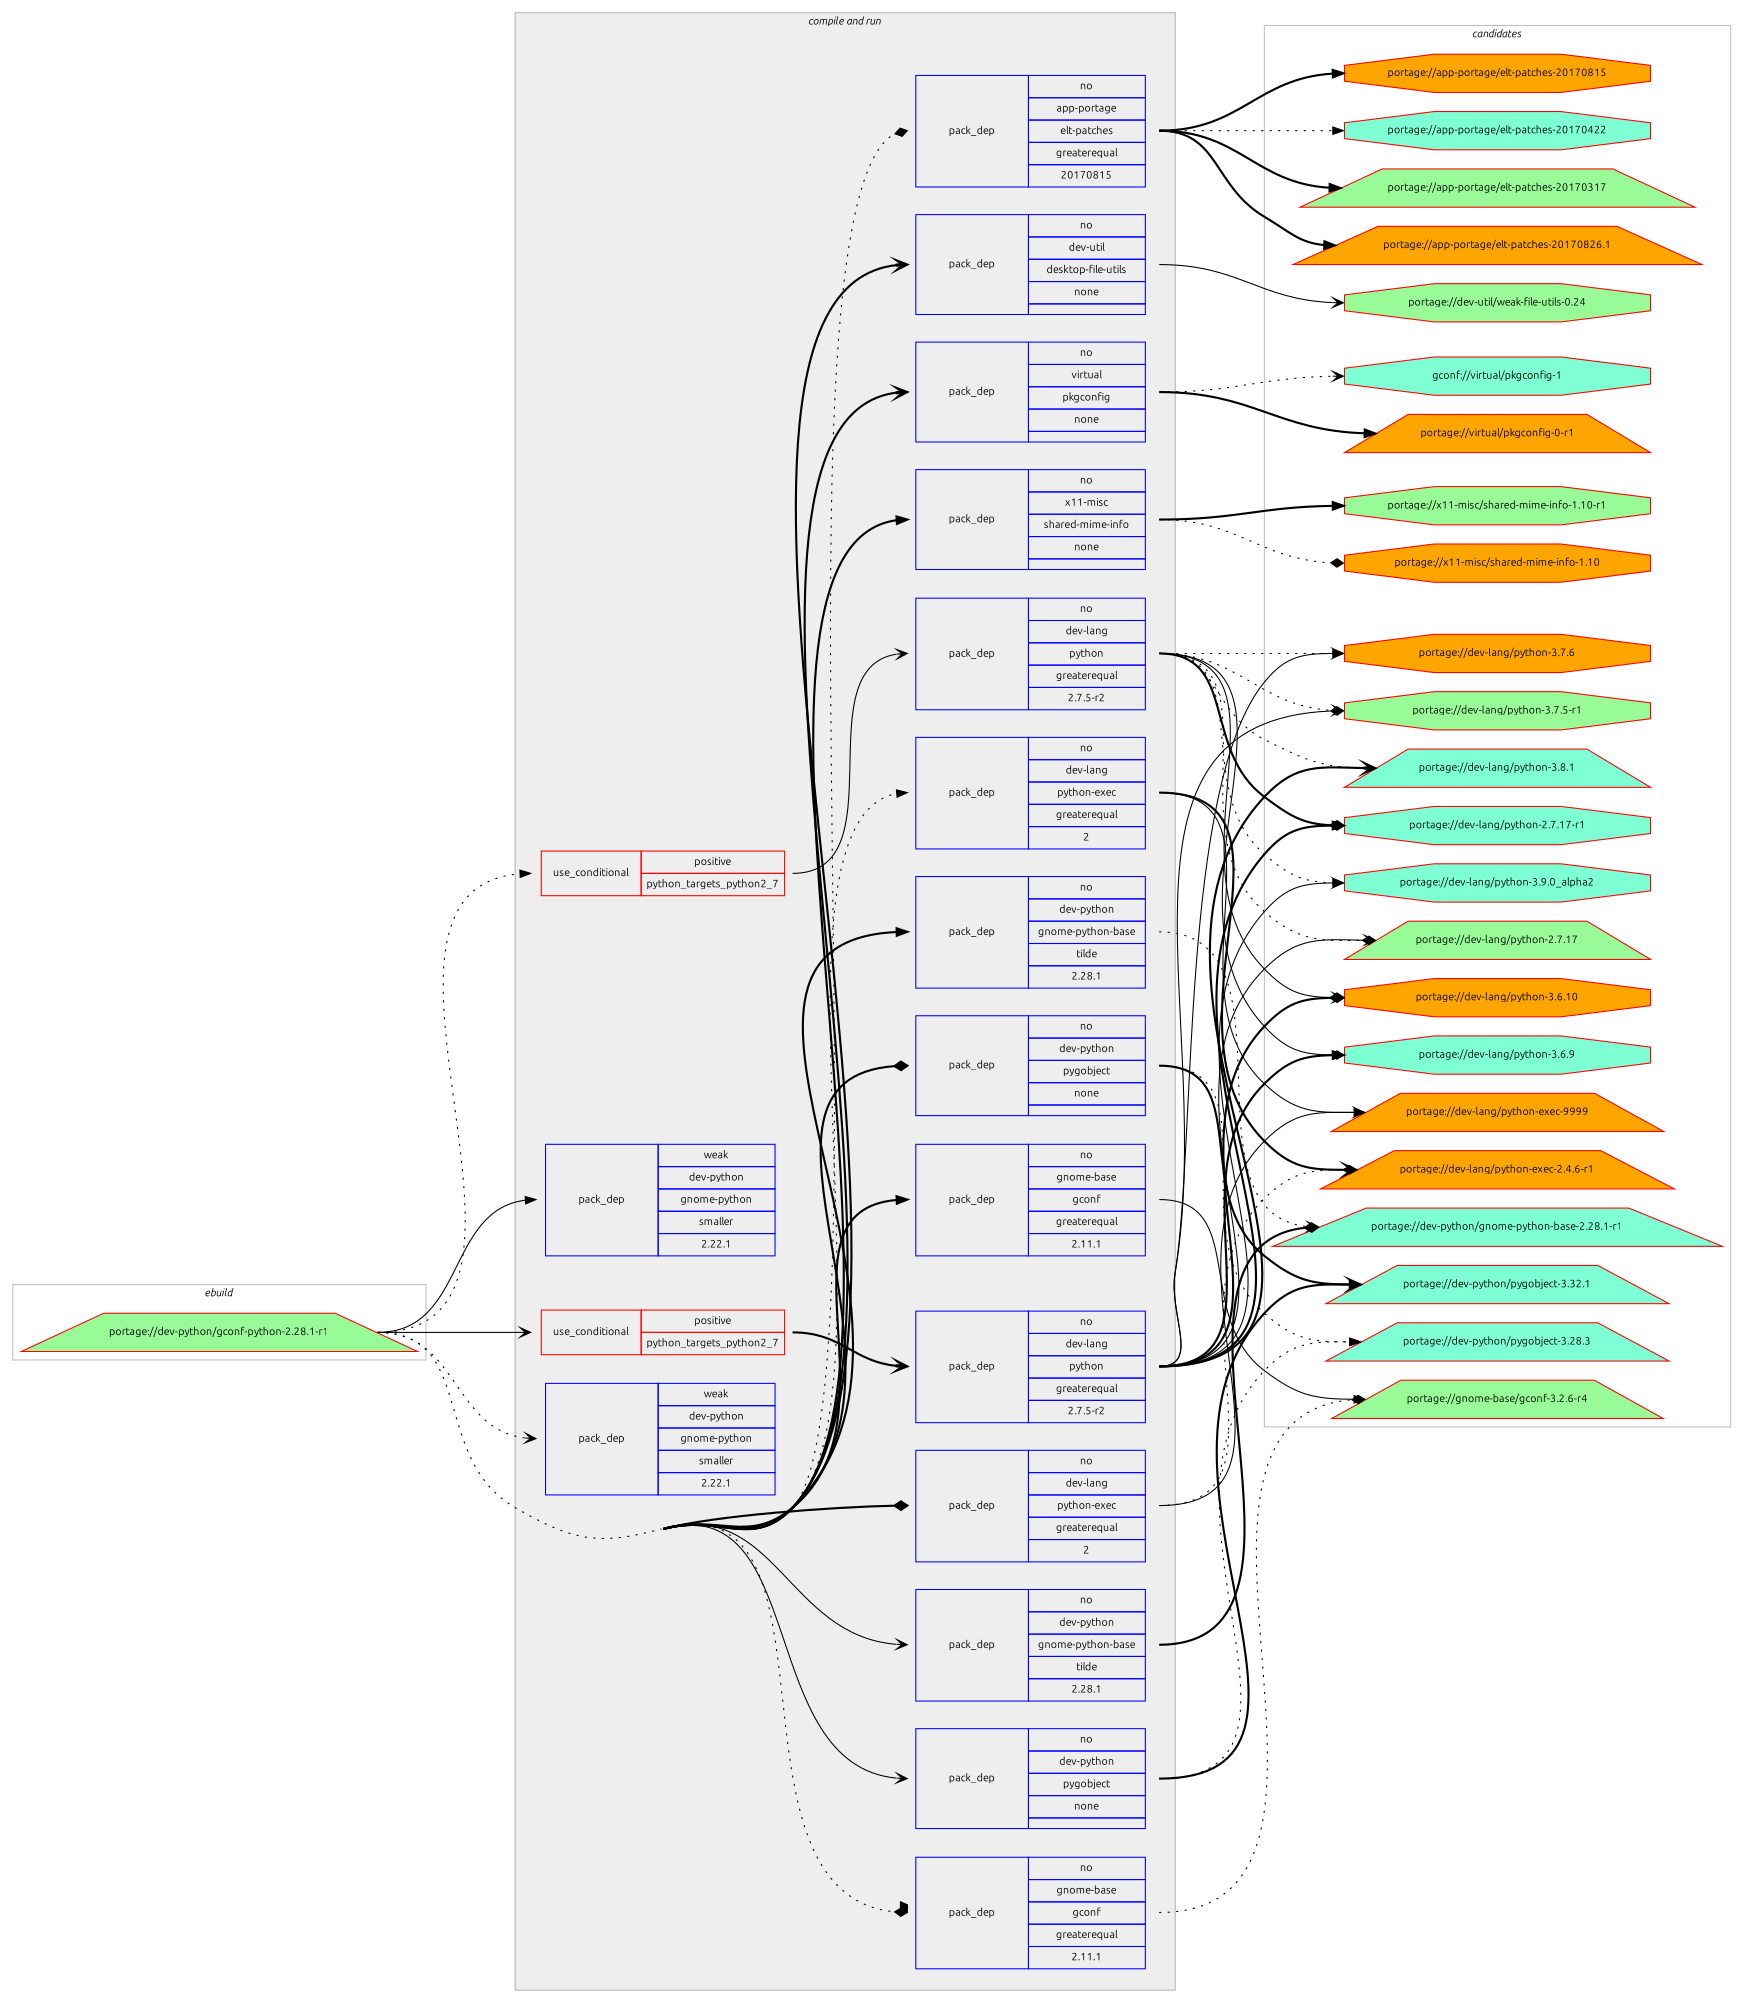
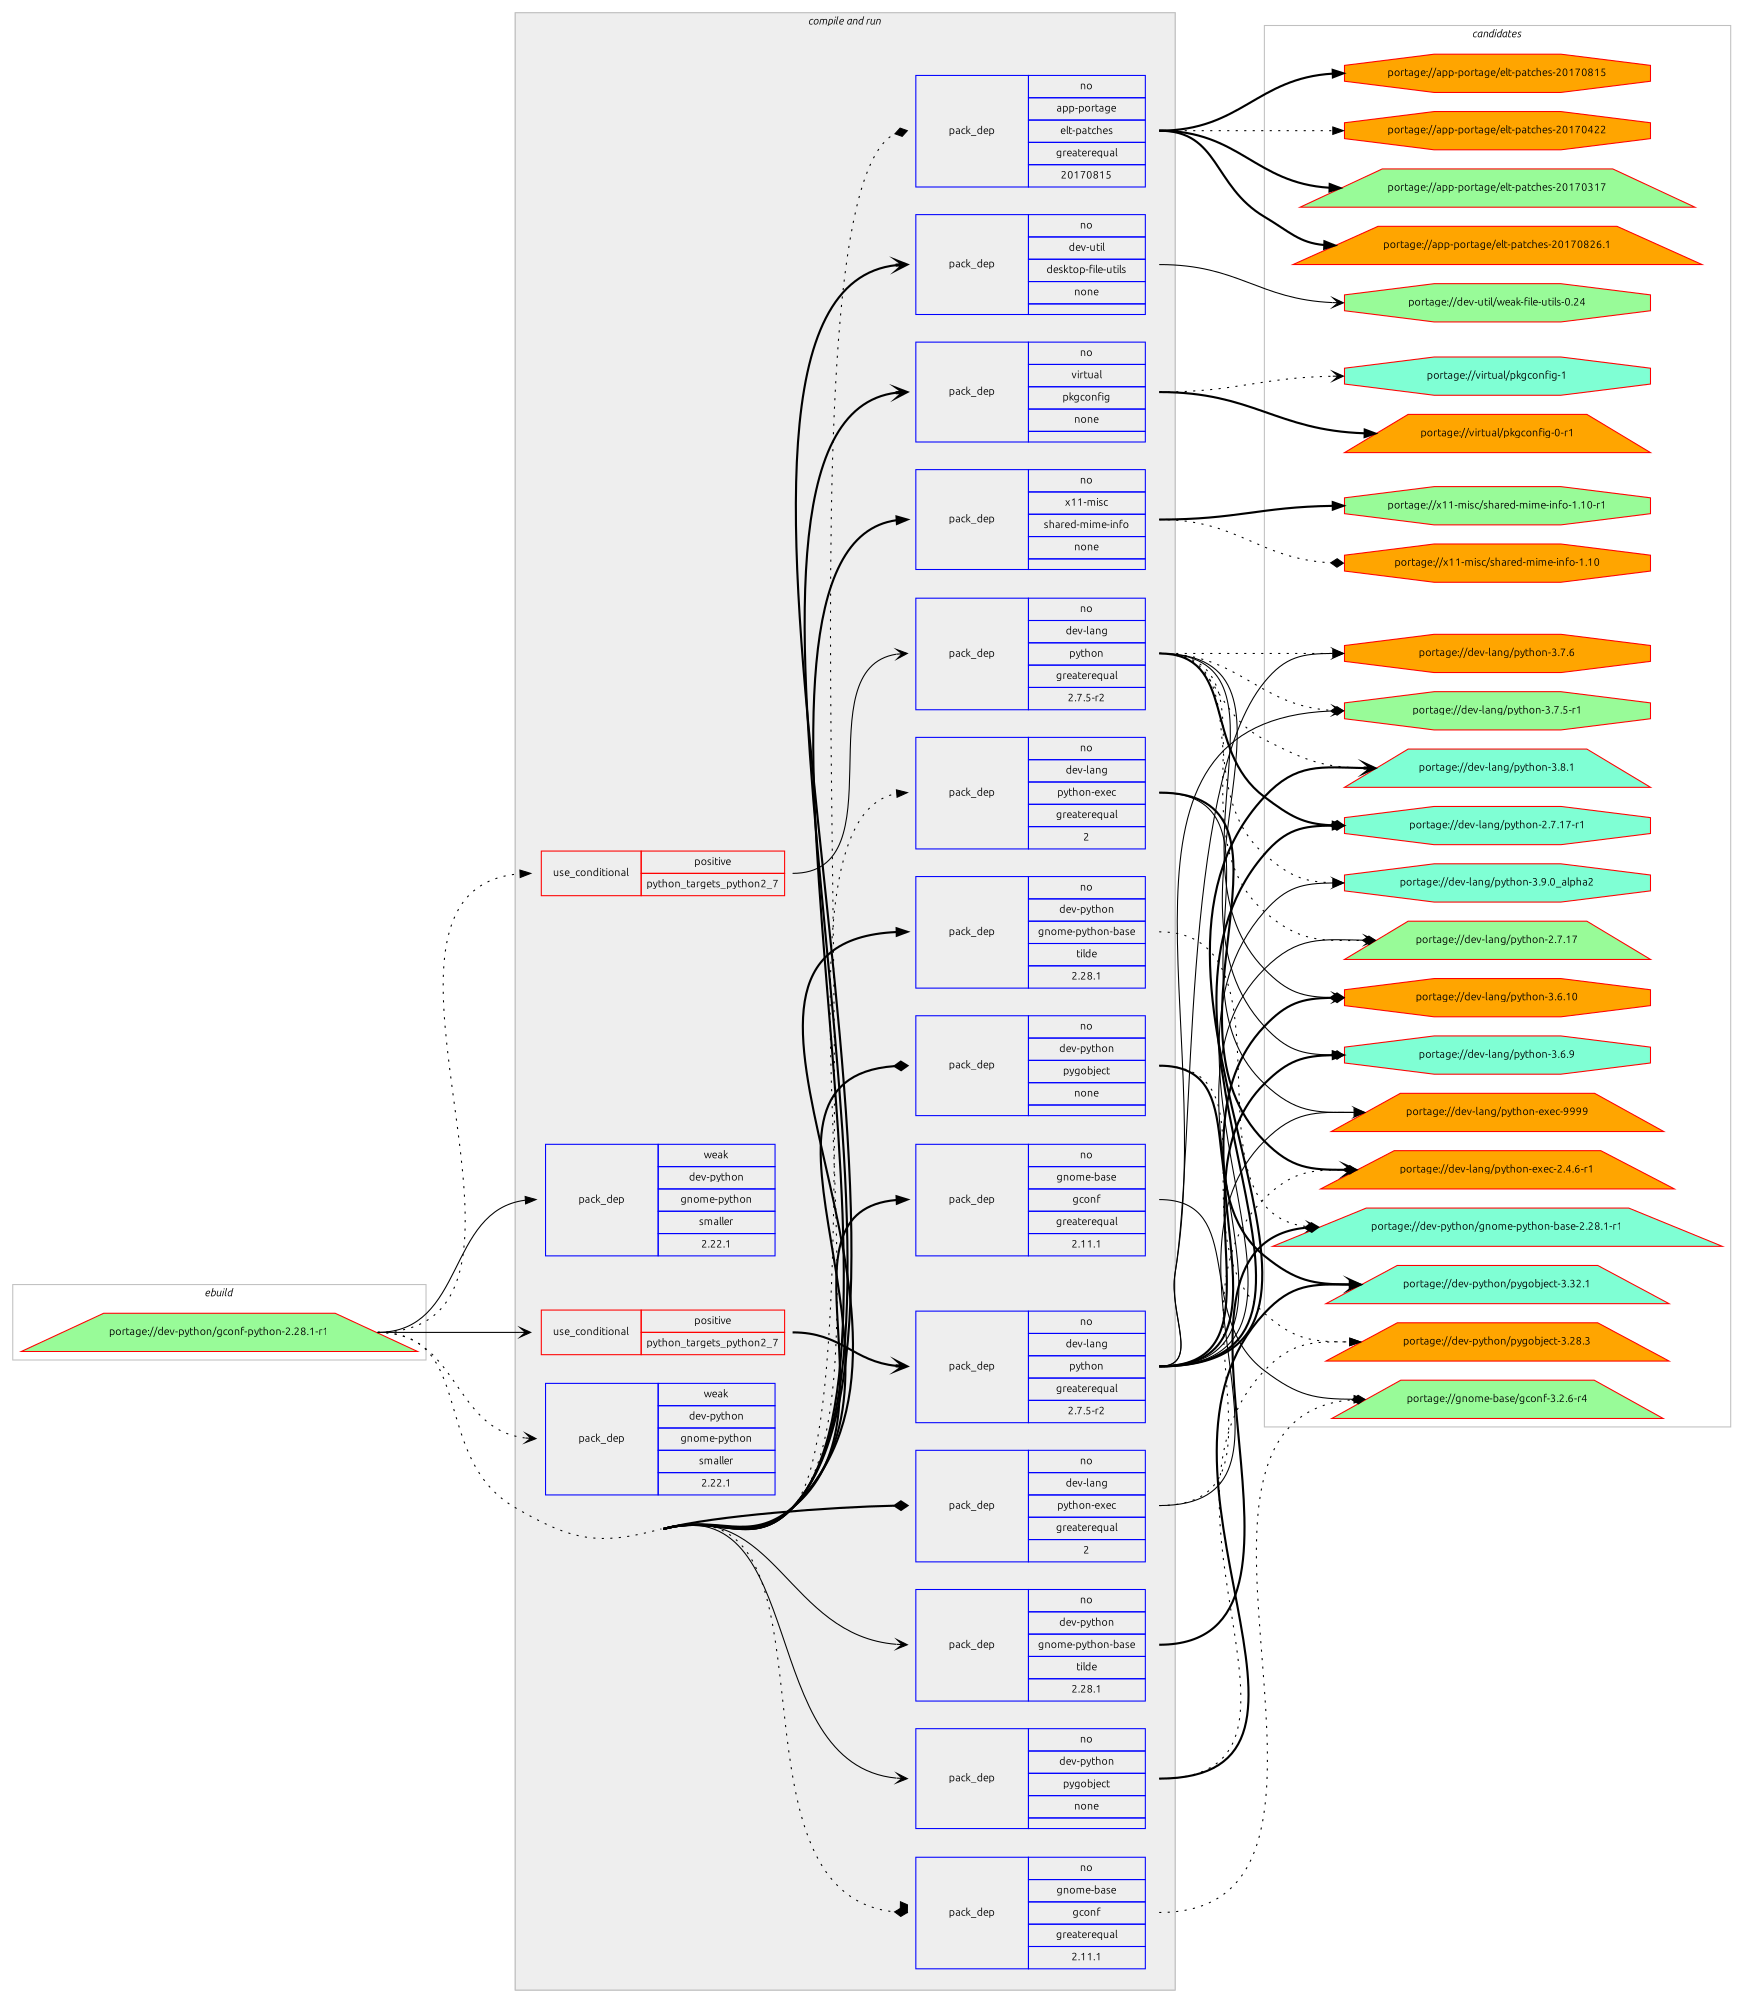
(1497, 131) -> (1497, 131)
(1497, 376) -> (1497, 376)
(1497, 1342) -> (1497, 1342)
